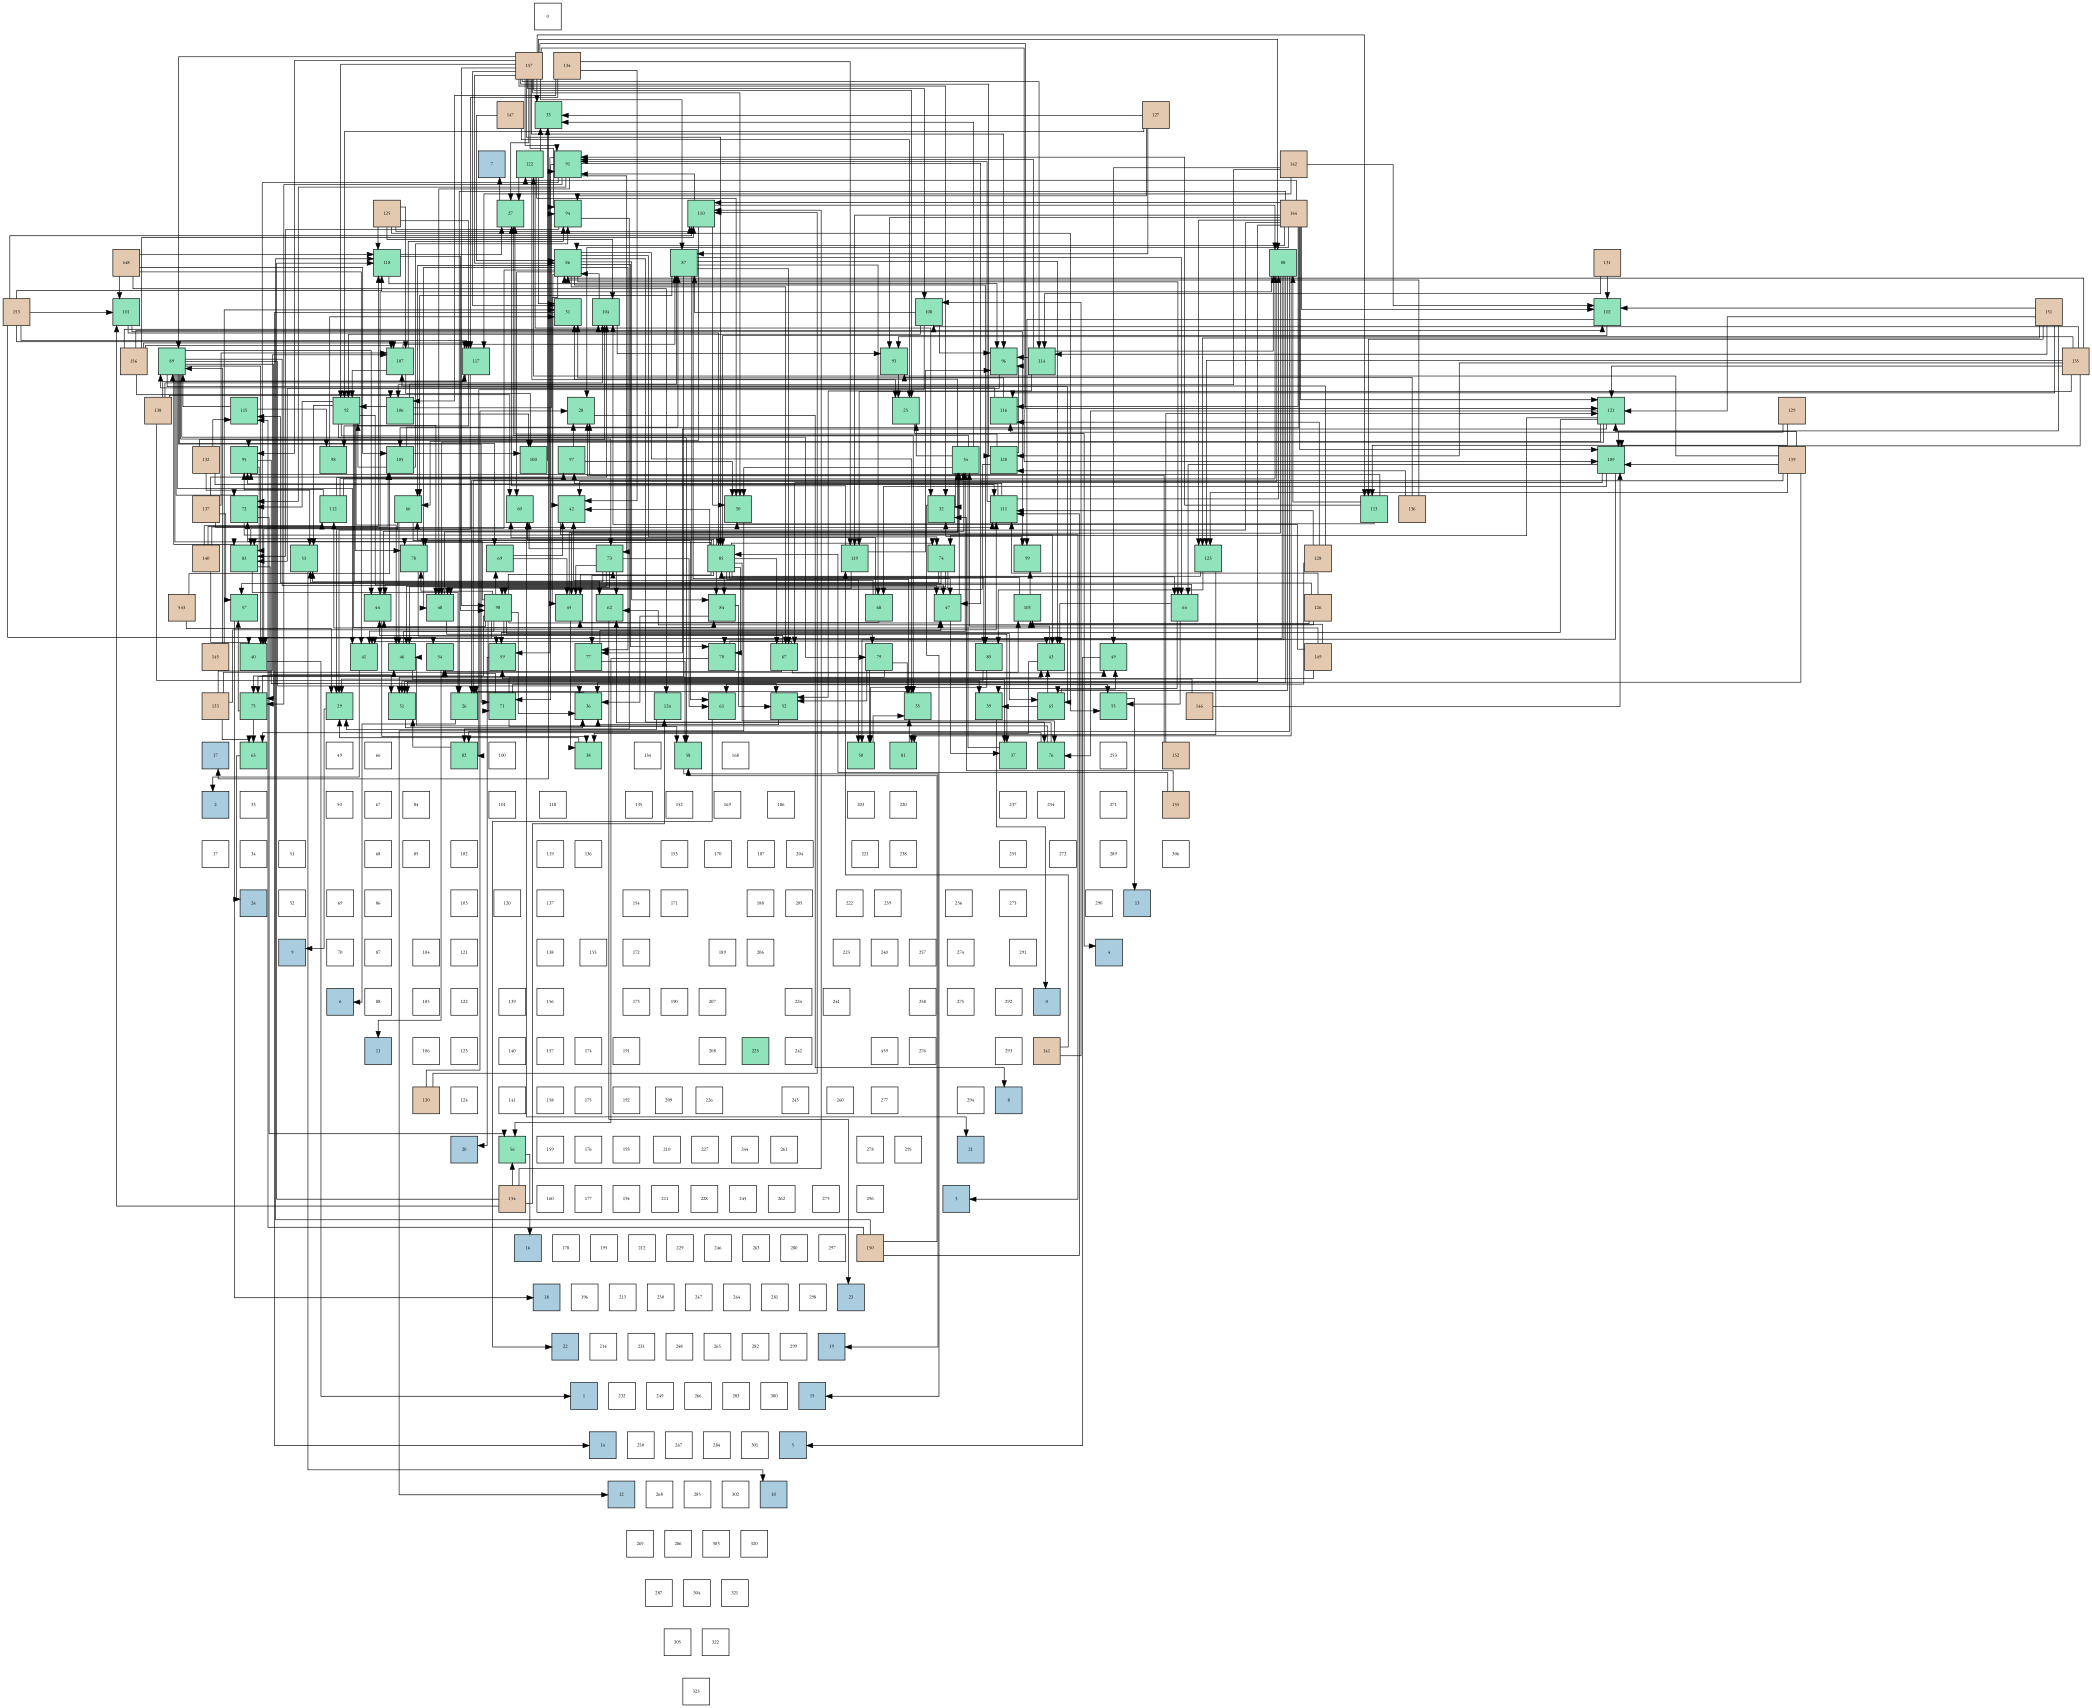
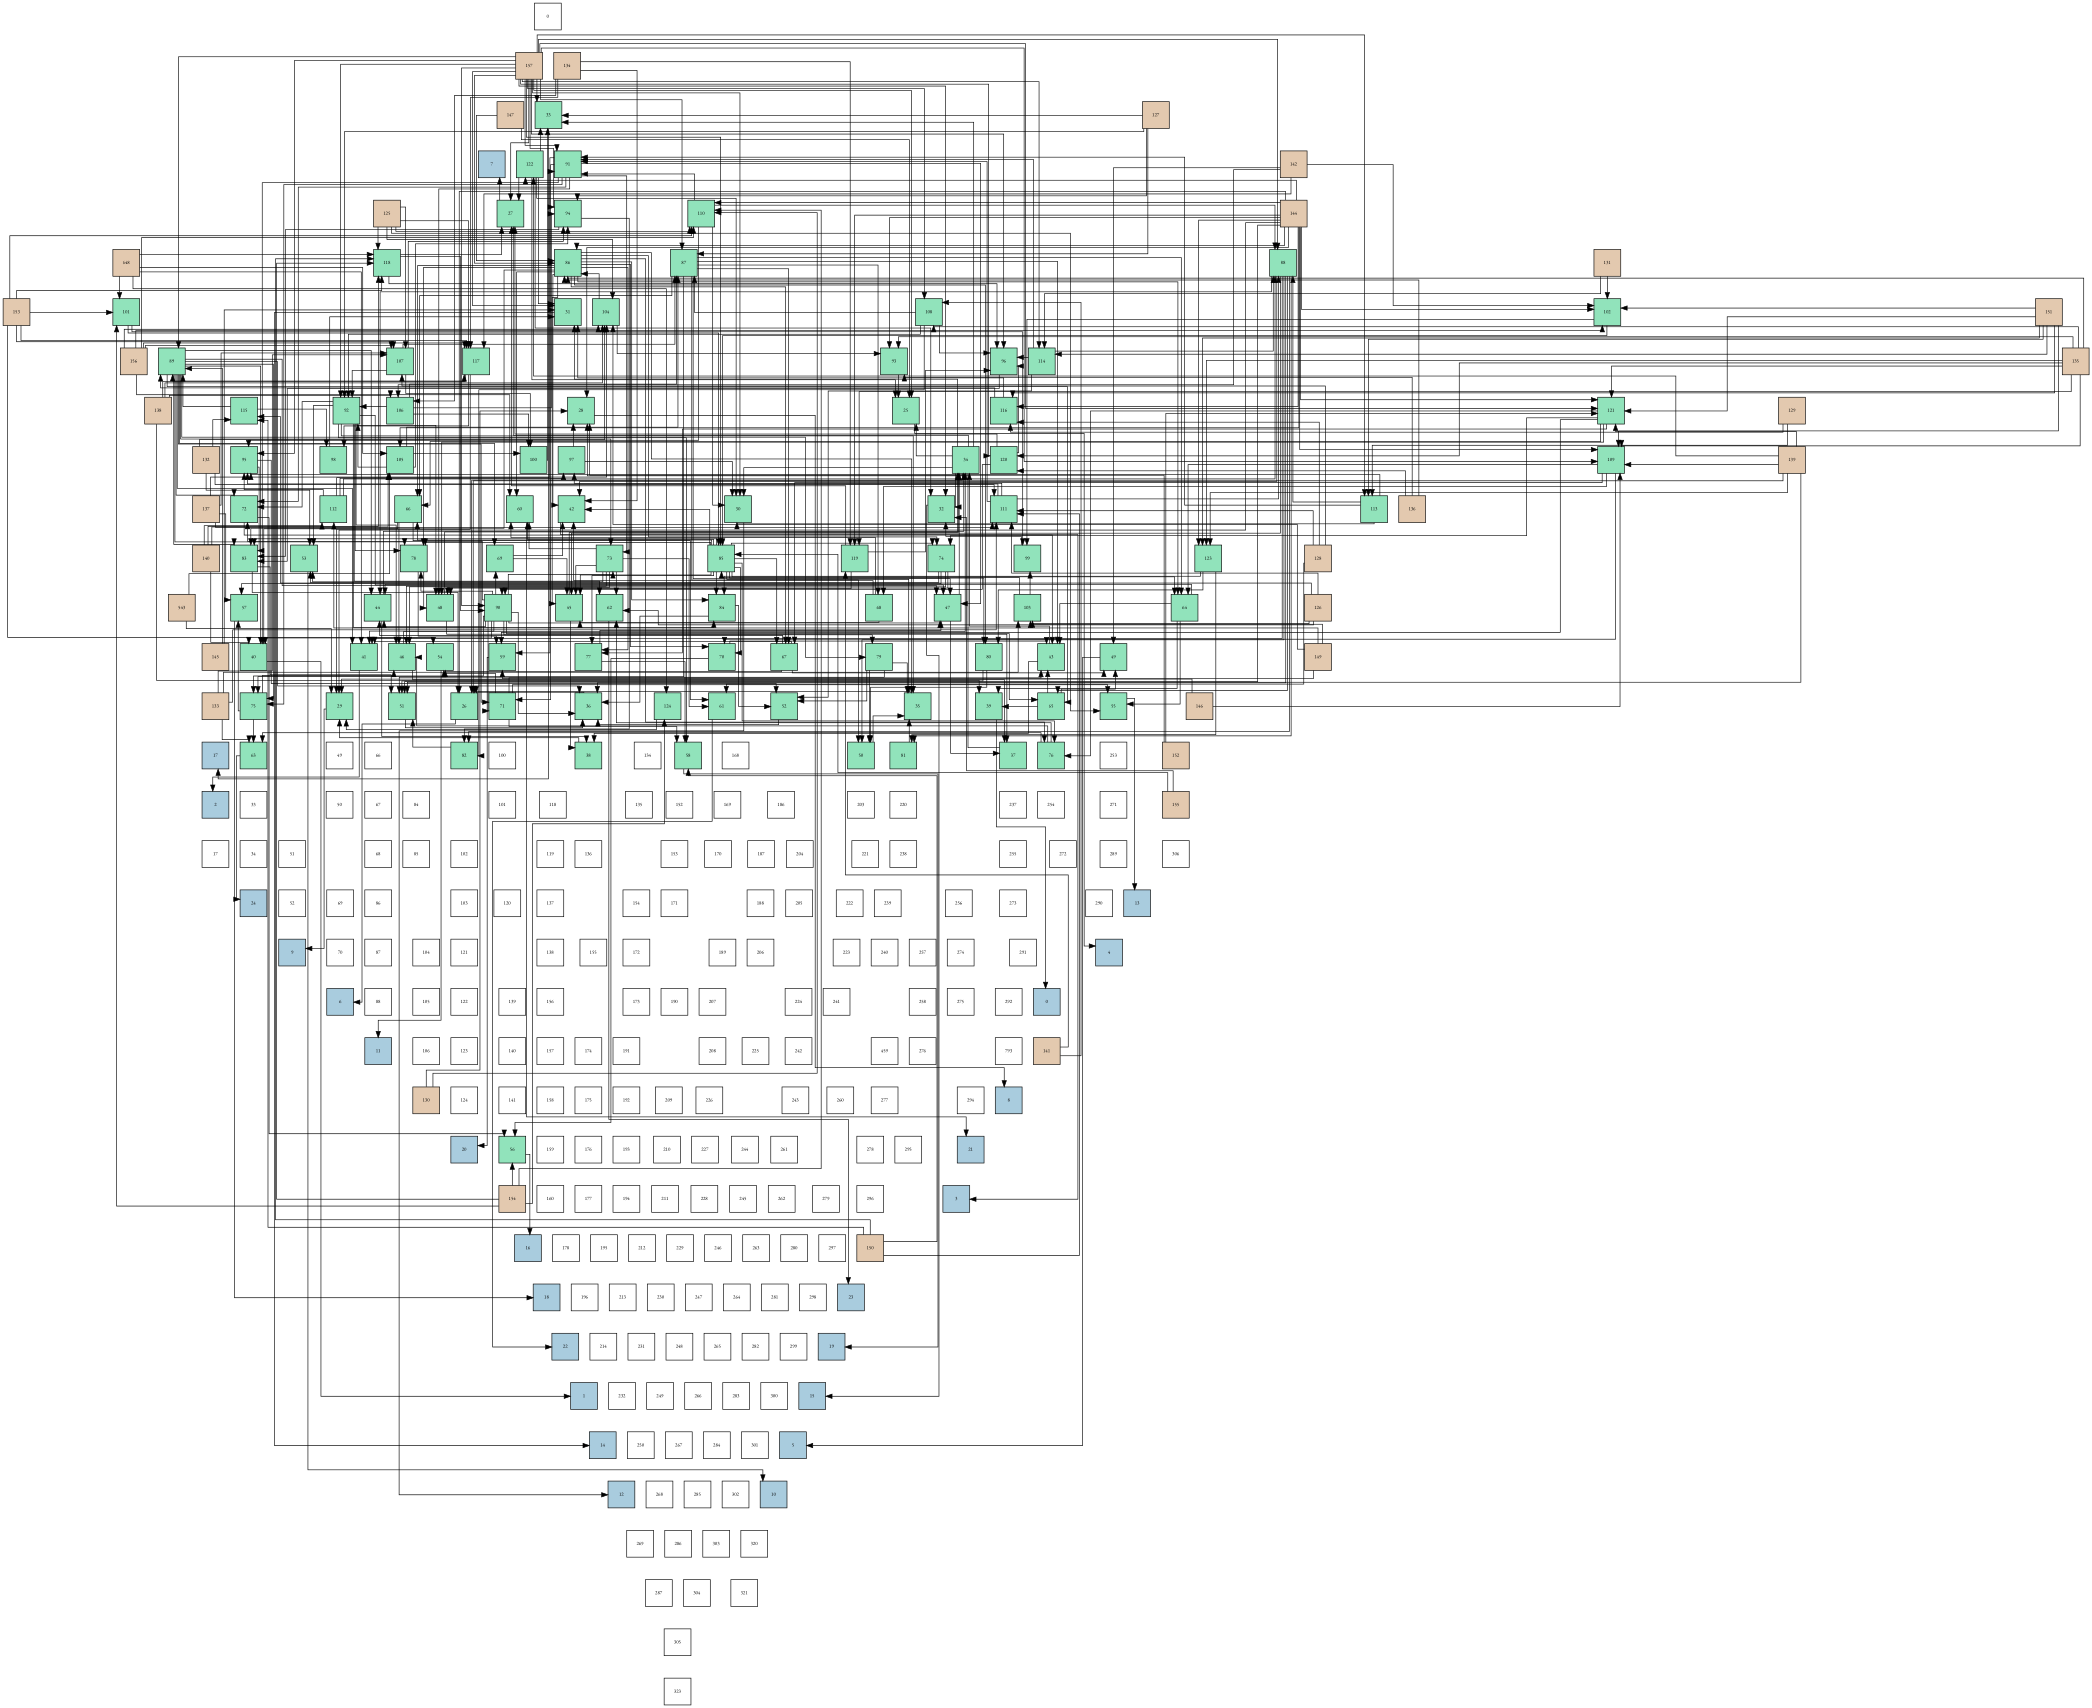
(756, 1051) -> (756, 1051)
(1009, 1051) -> (1009, 1051)
(716, 1642) -> none
